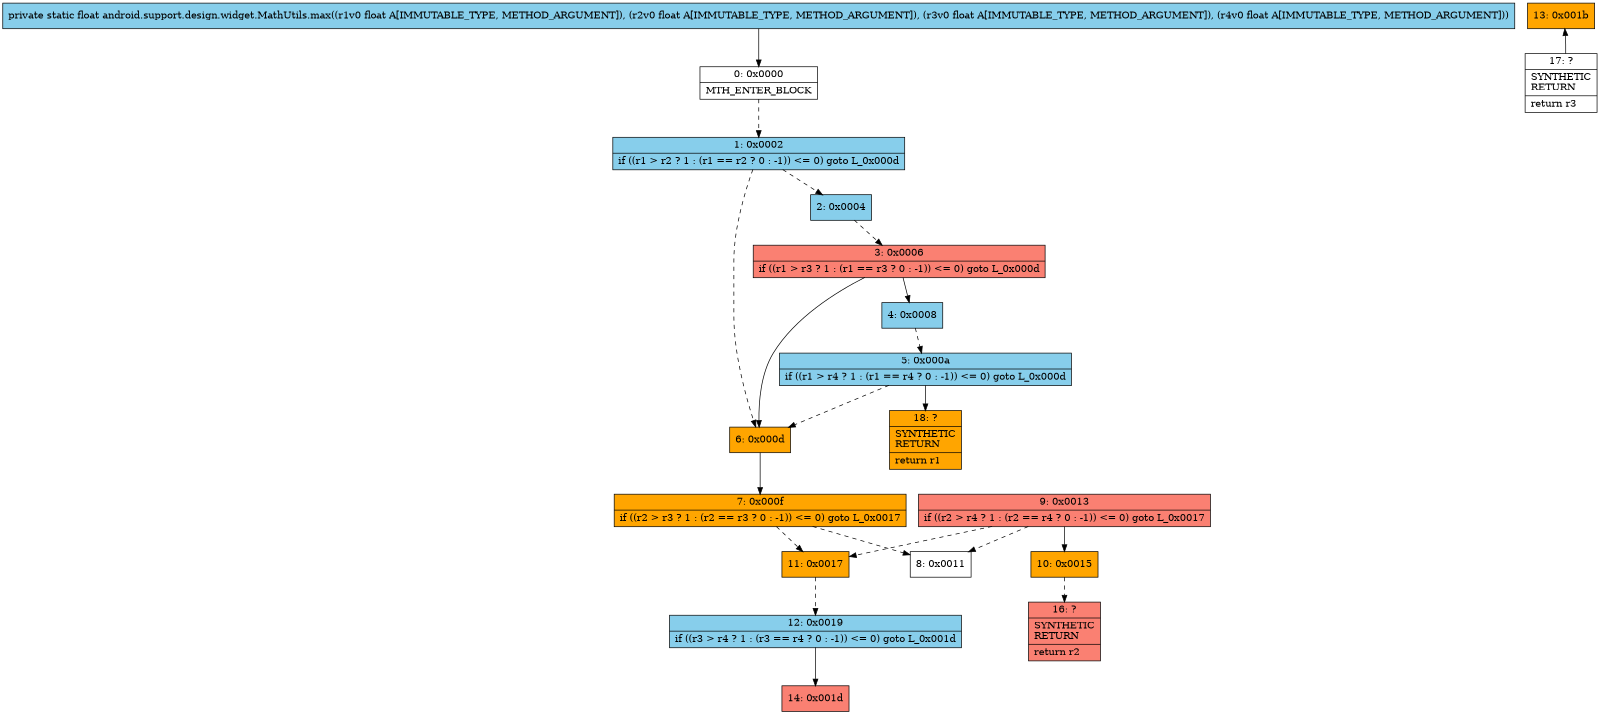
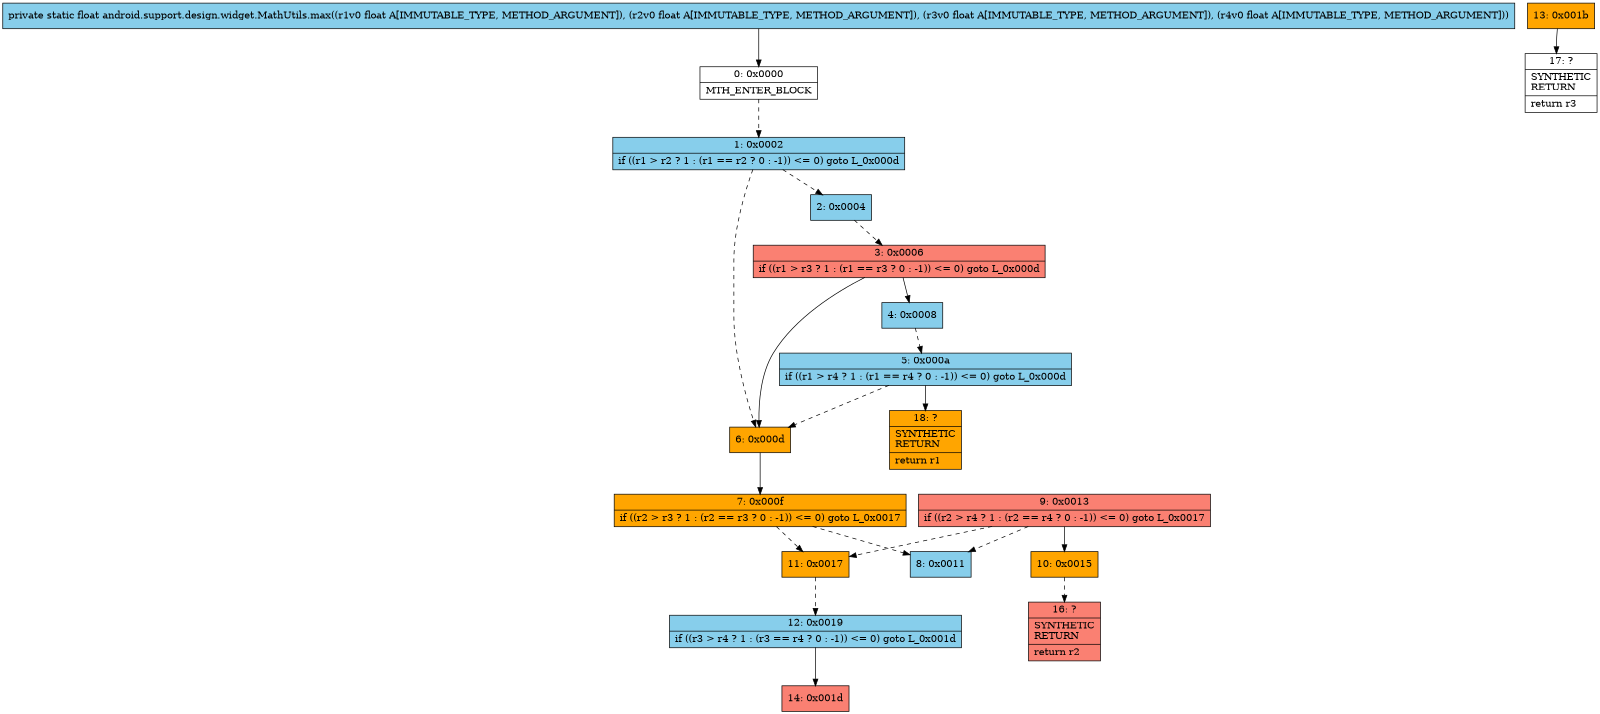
(1566, 45) -> (1557, 38)
(941, 564) -> (941, 564)
